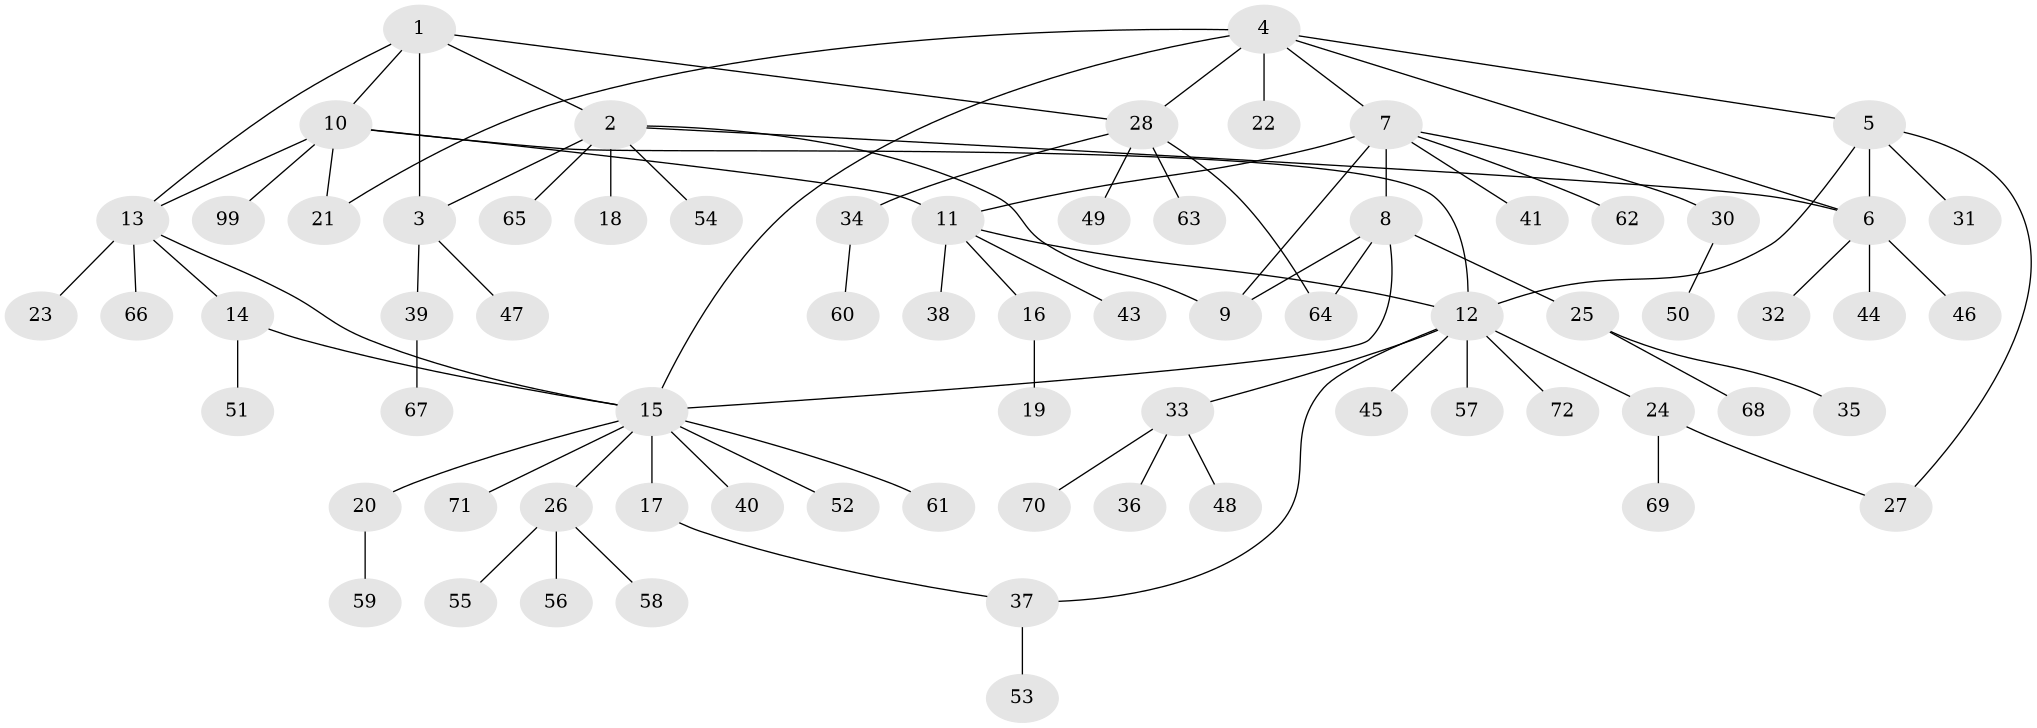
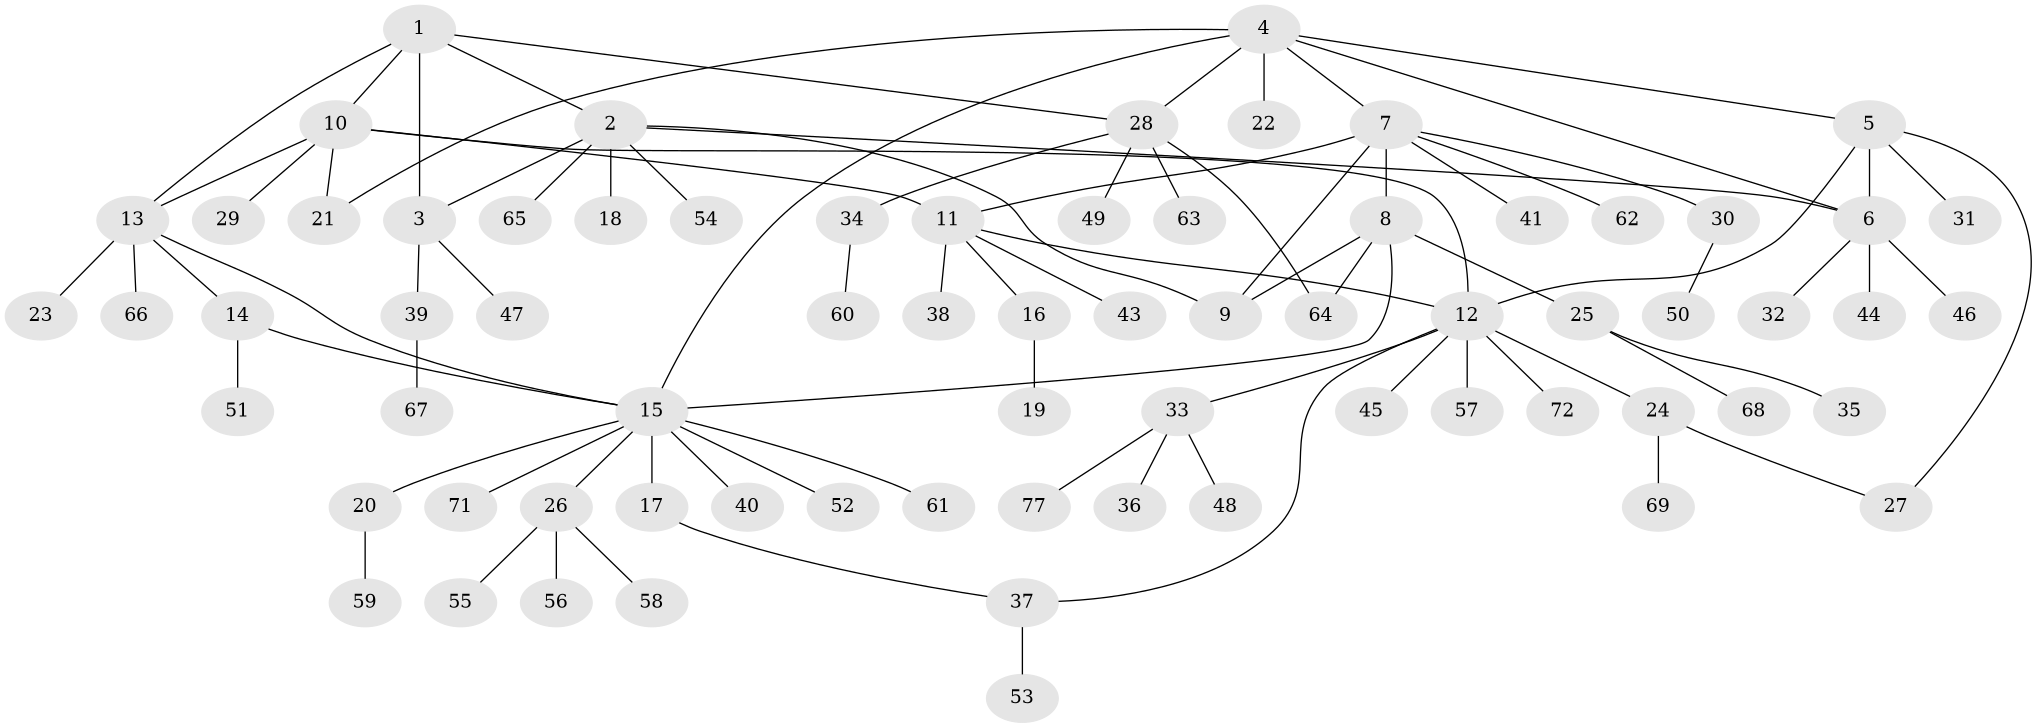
(228, 220) -> (228, 220)
(1034, 507) -> (1034, 507)
